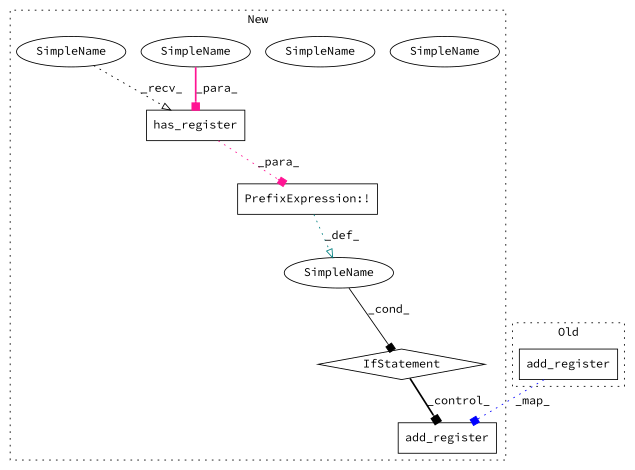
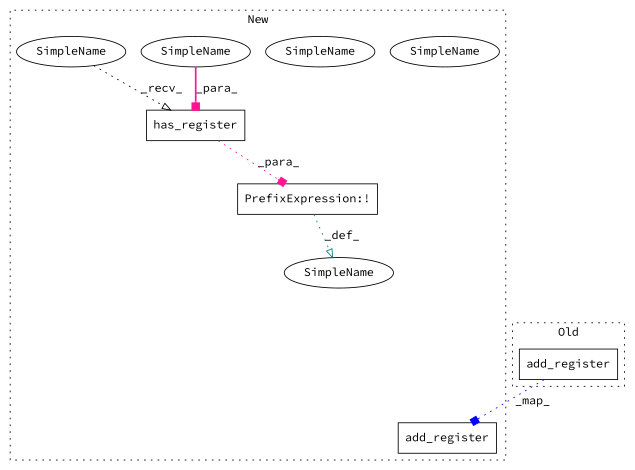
(402, 364) -> none
